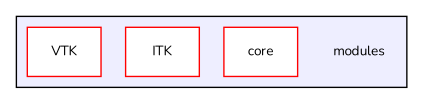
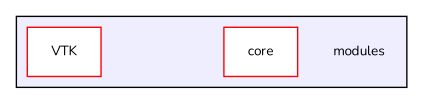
(162, 52) -> none
